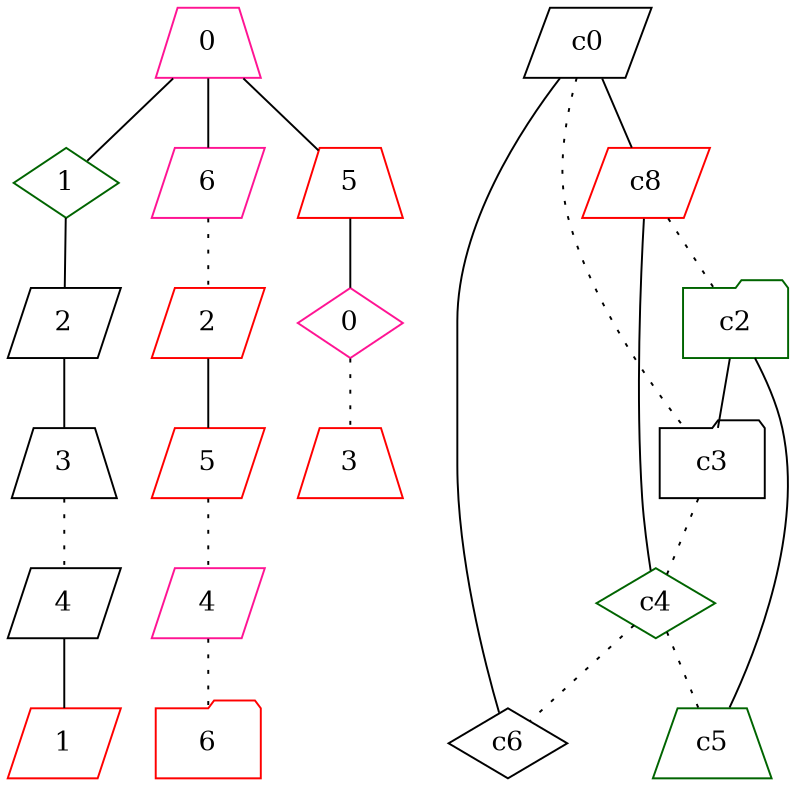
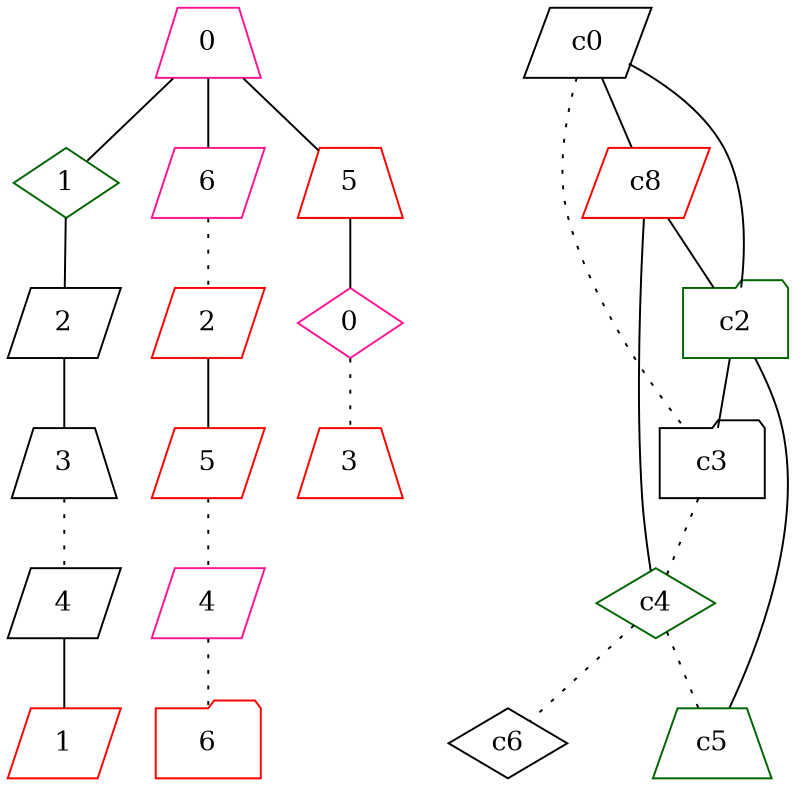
(691, 253) -> (691, 253)
(457, 385) -> (727, 154)
